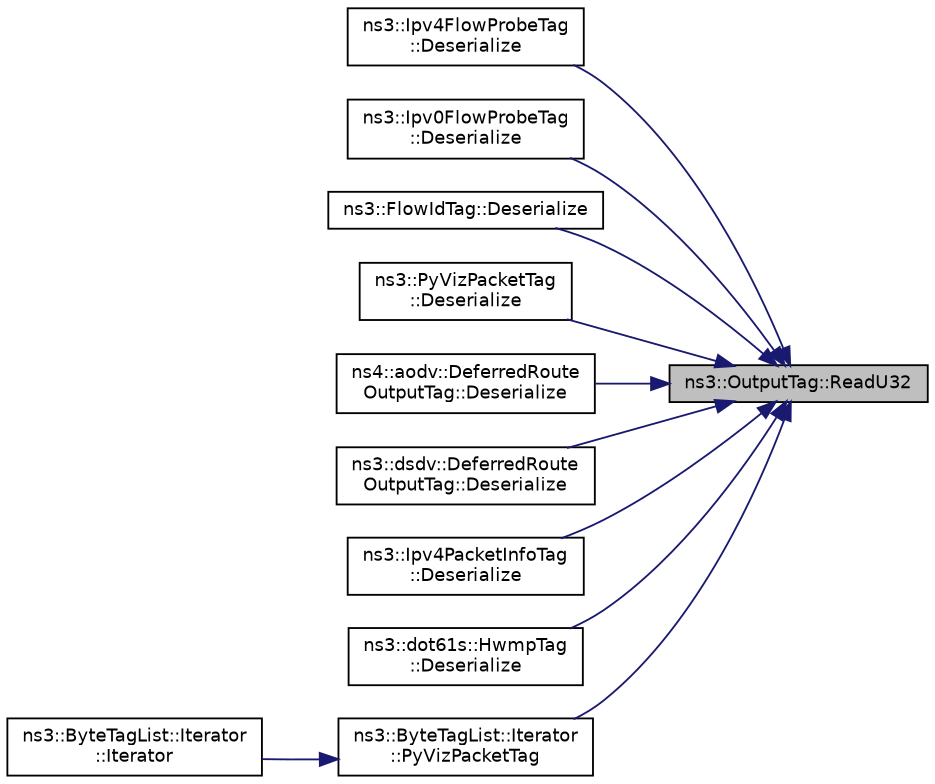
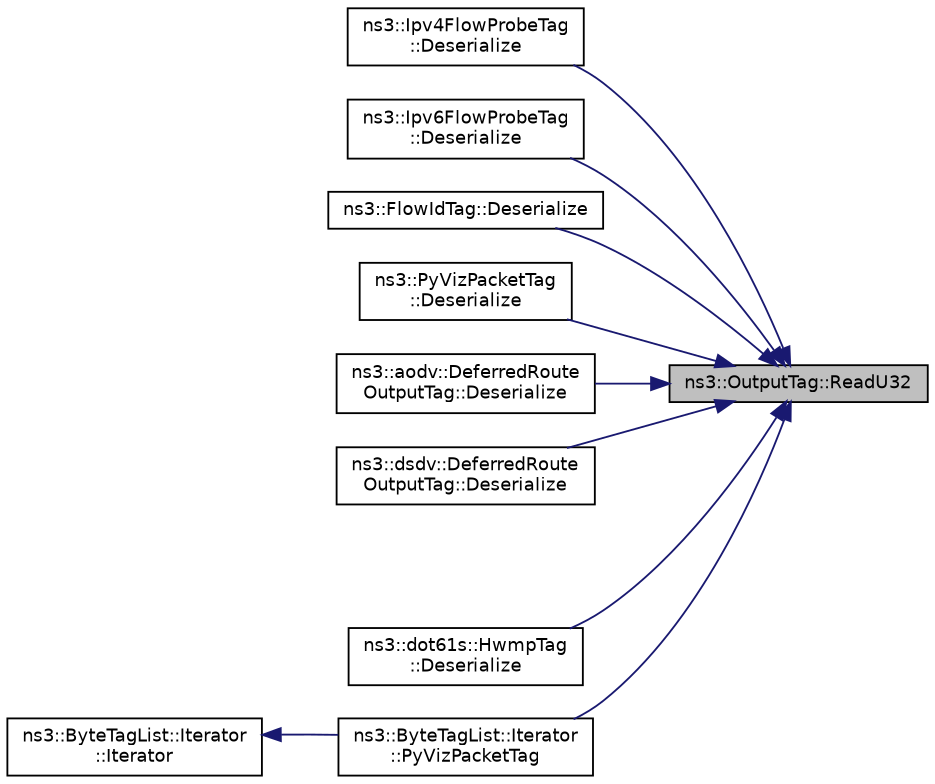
(466, 129) -> (466, 129)
(466, 384) -> (466, 384)
(466, 566) -> none
(291, 759) -> (310, 735)
